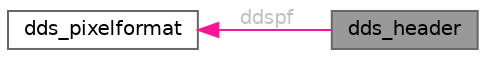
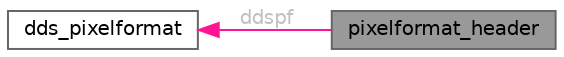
(405, 30) -> (444, 30)
